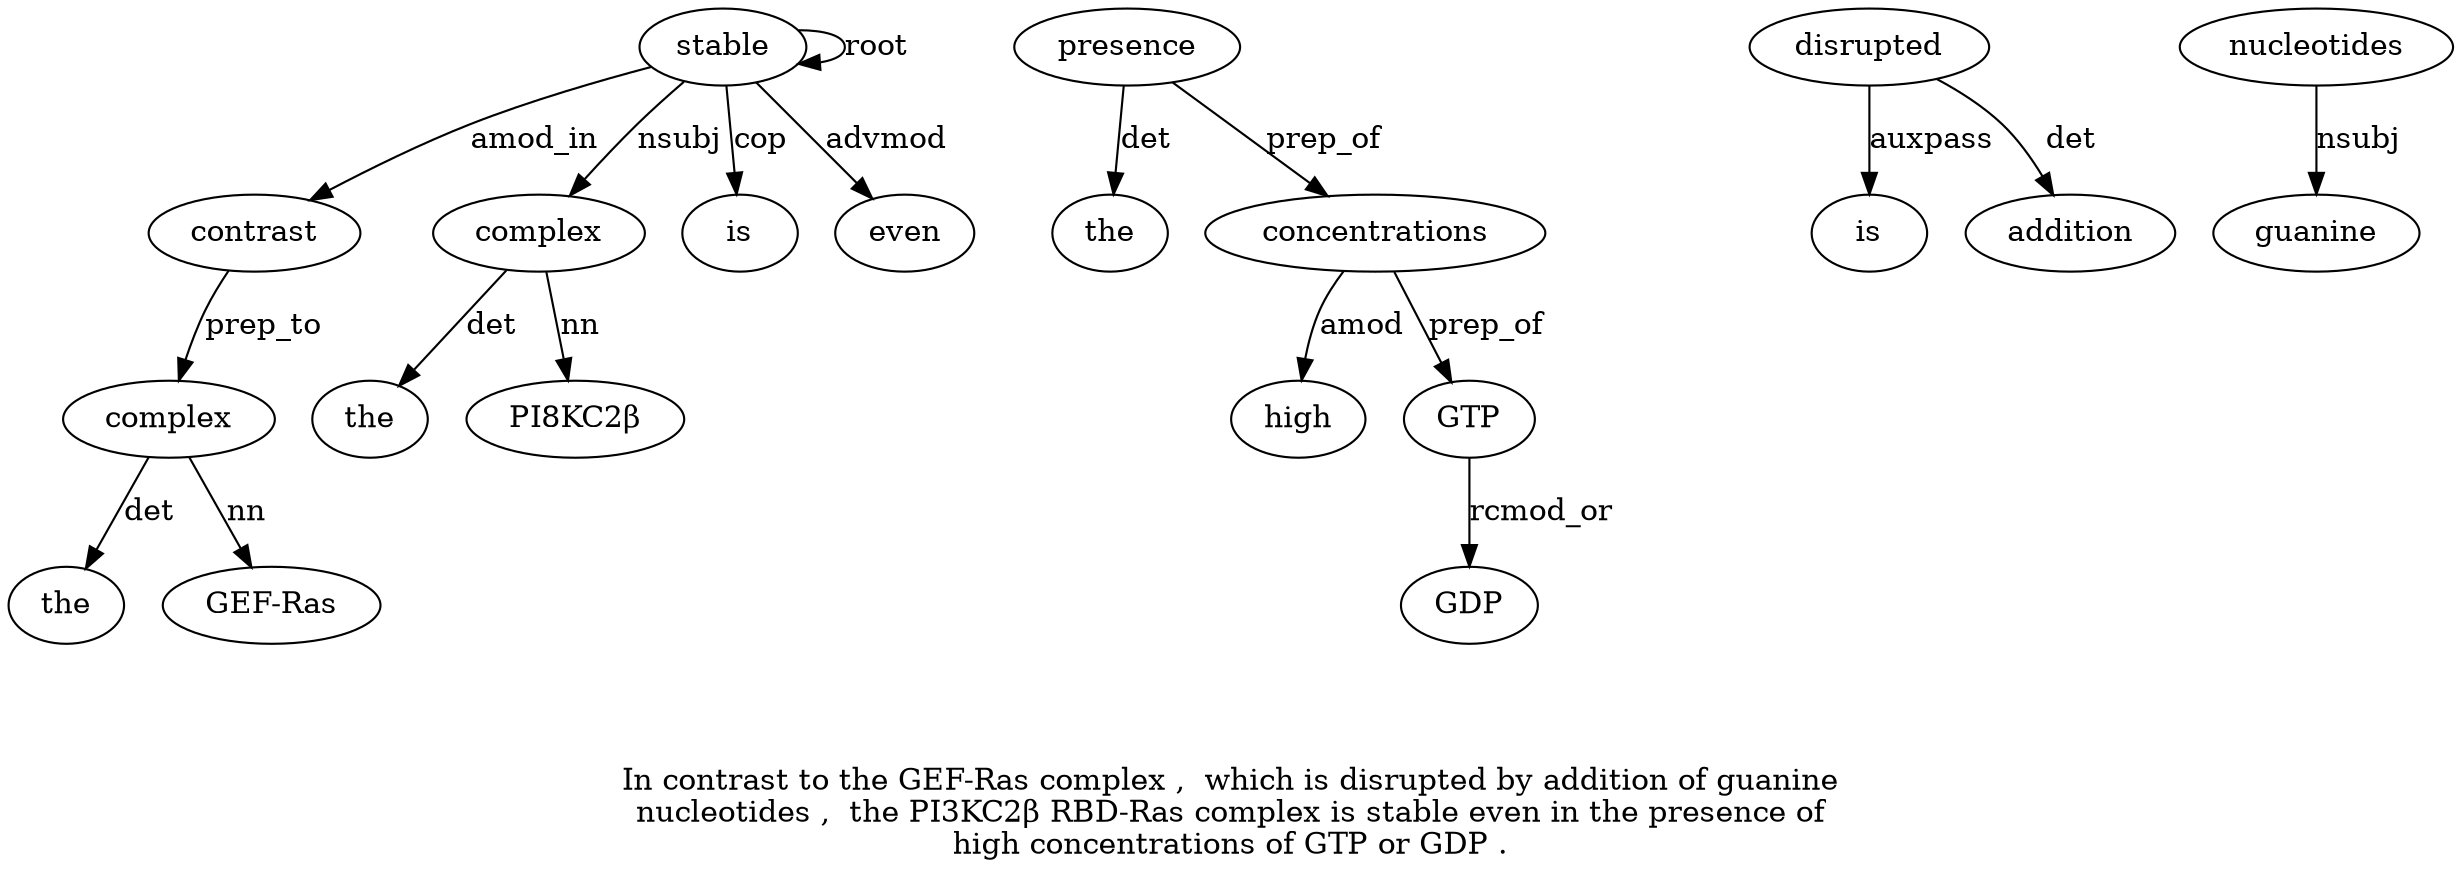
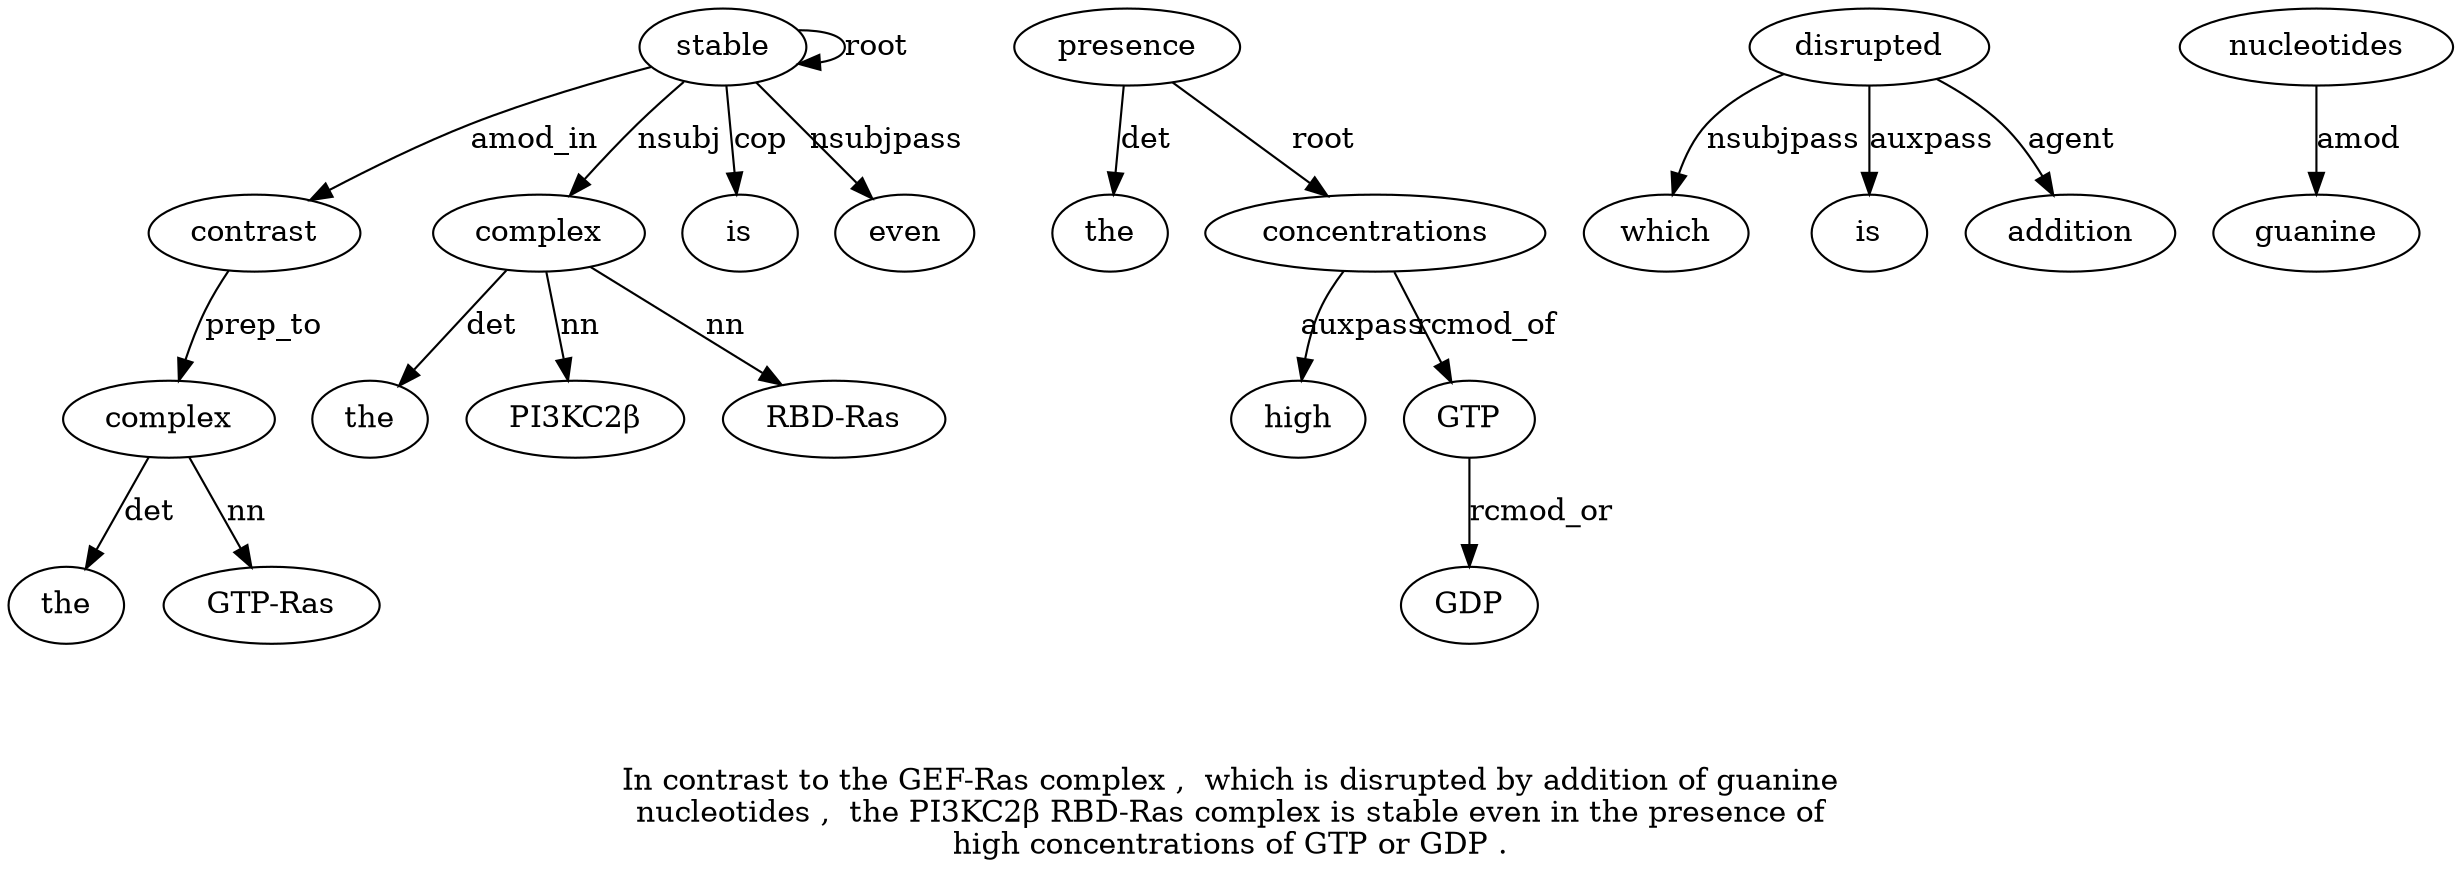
(887, 140) -> (887, 140)
(1324, 140) -> (1324, 140)
(2072, 140) -> (2072, 140)
(2359, 140) -> (2359, 140)
none -> (1666, 233)
(1362, 326) -> (1362, 326)
(1487, 326) -> (1487, 326)
(575, 419) -> (575, 419)
none -> (834, 419)
(272, 605) -> (272, 605)
